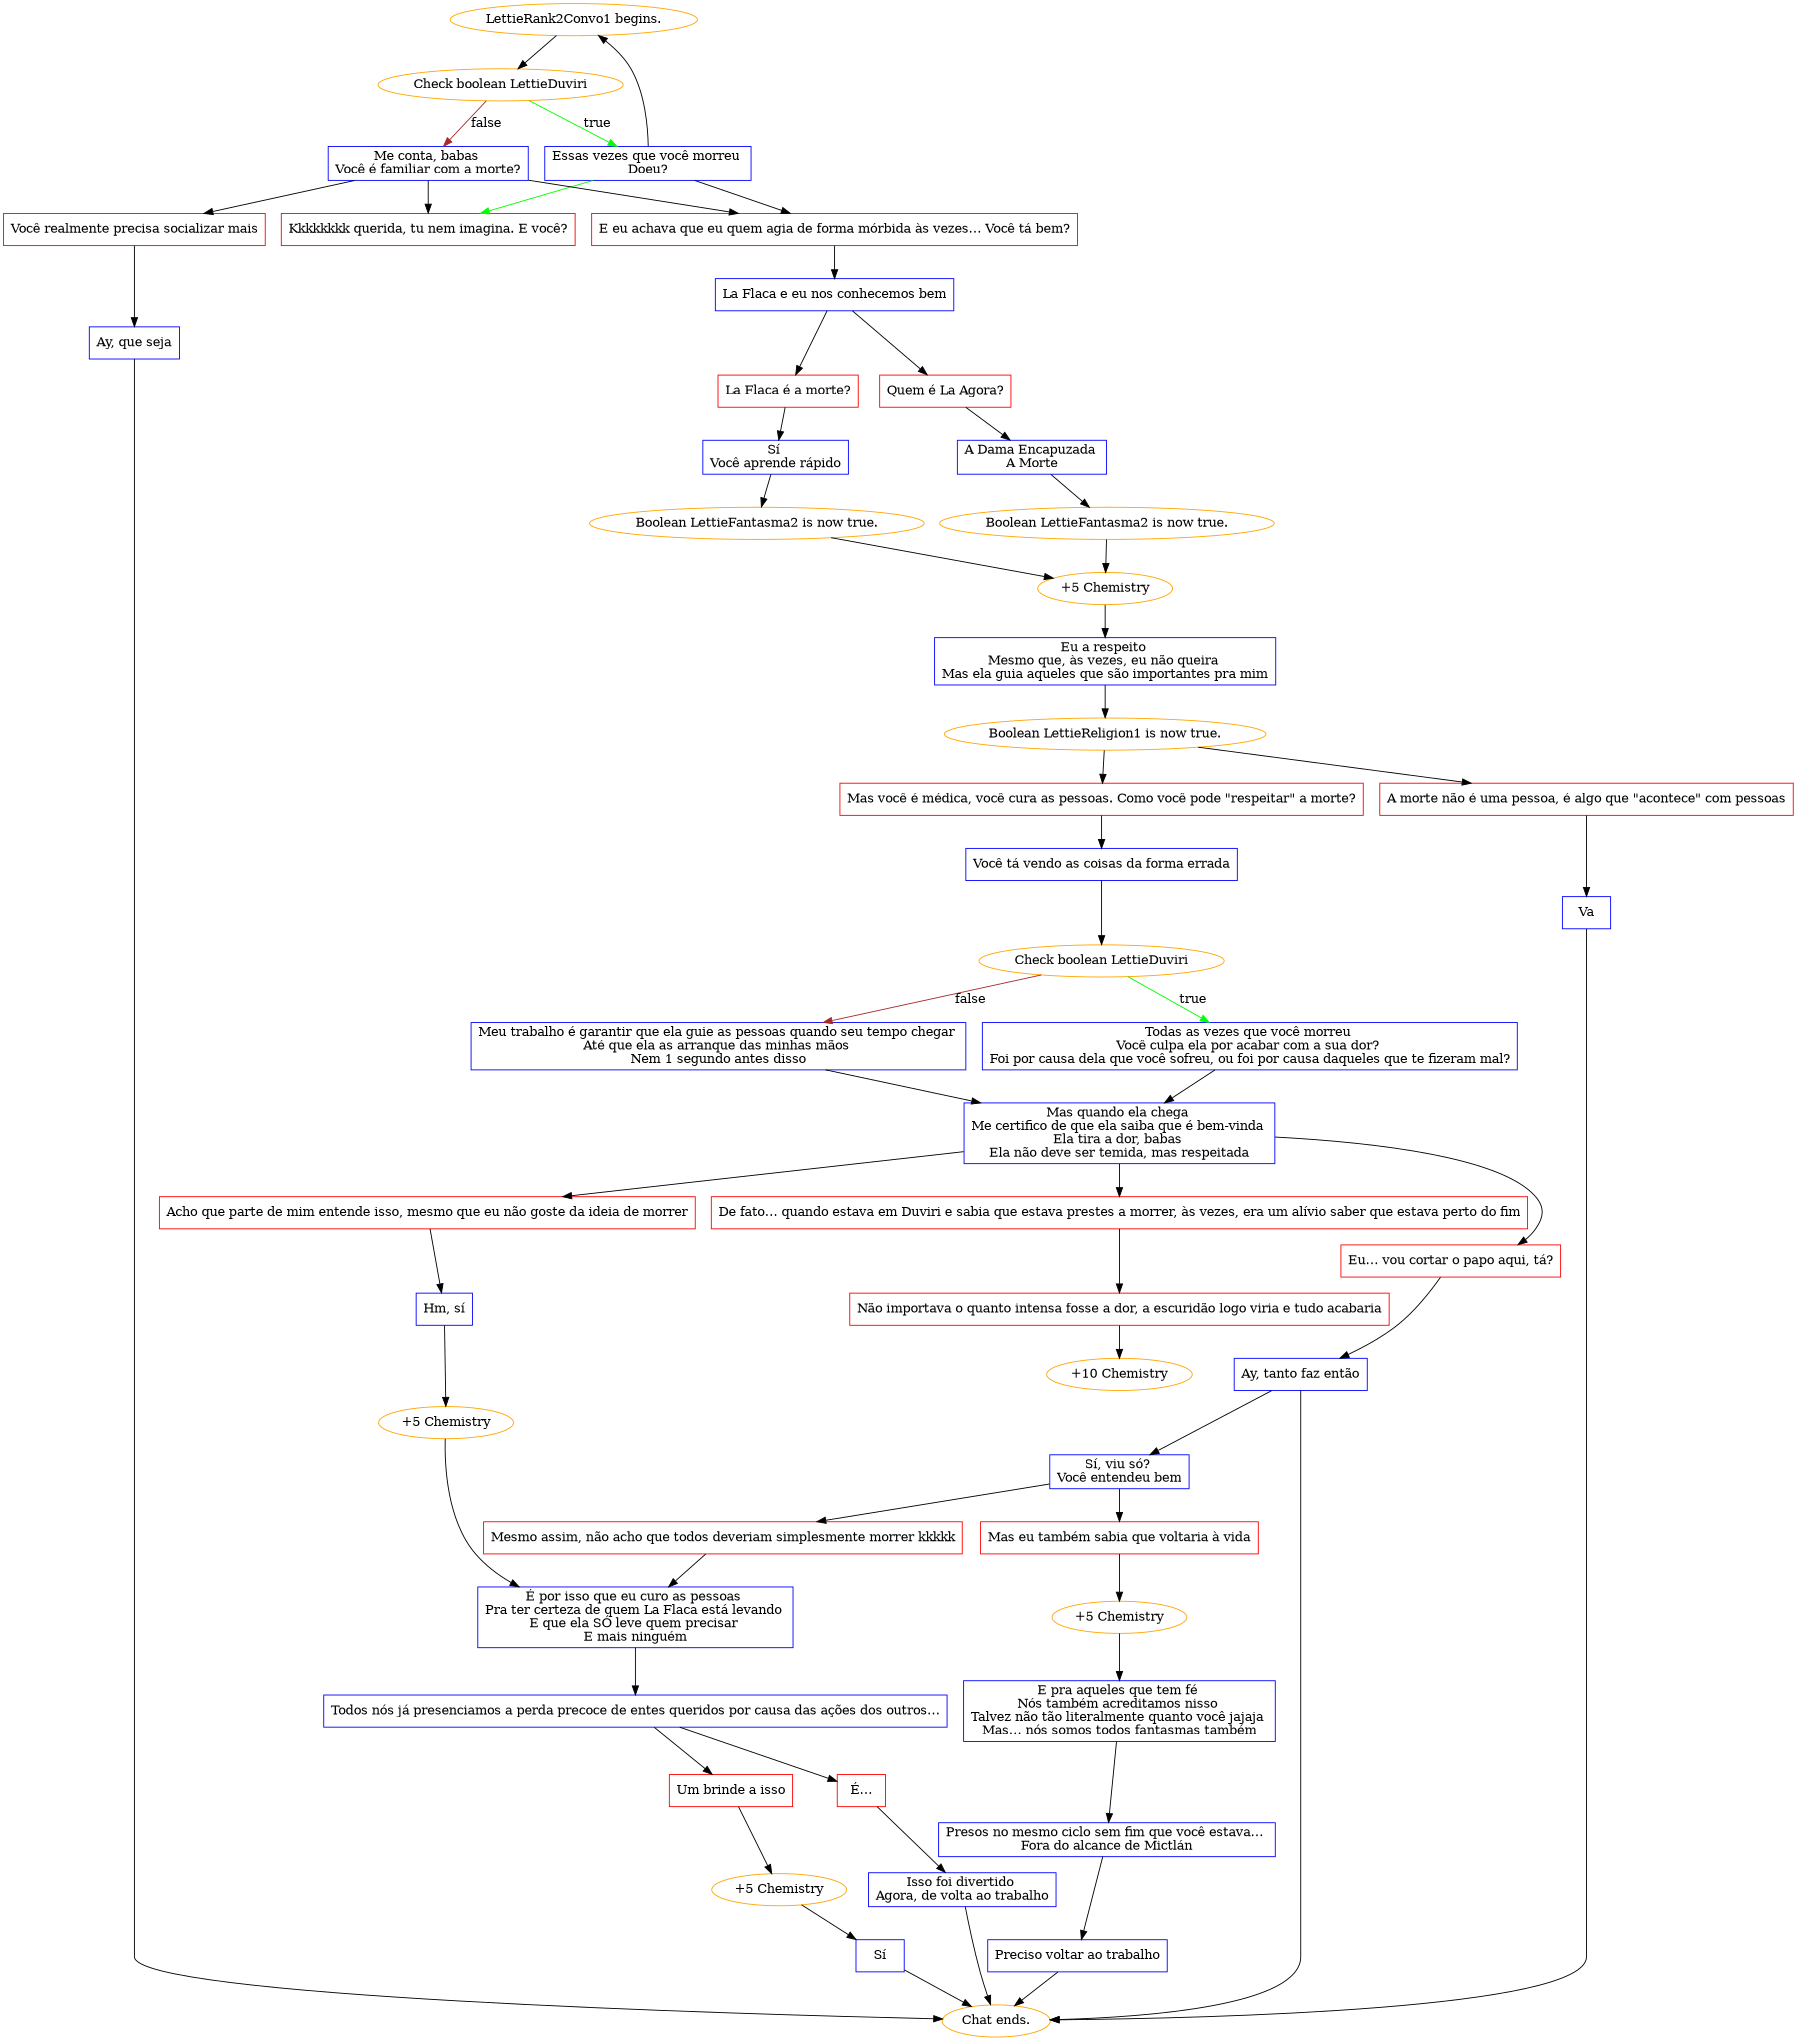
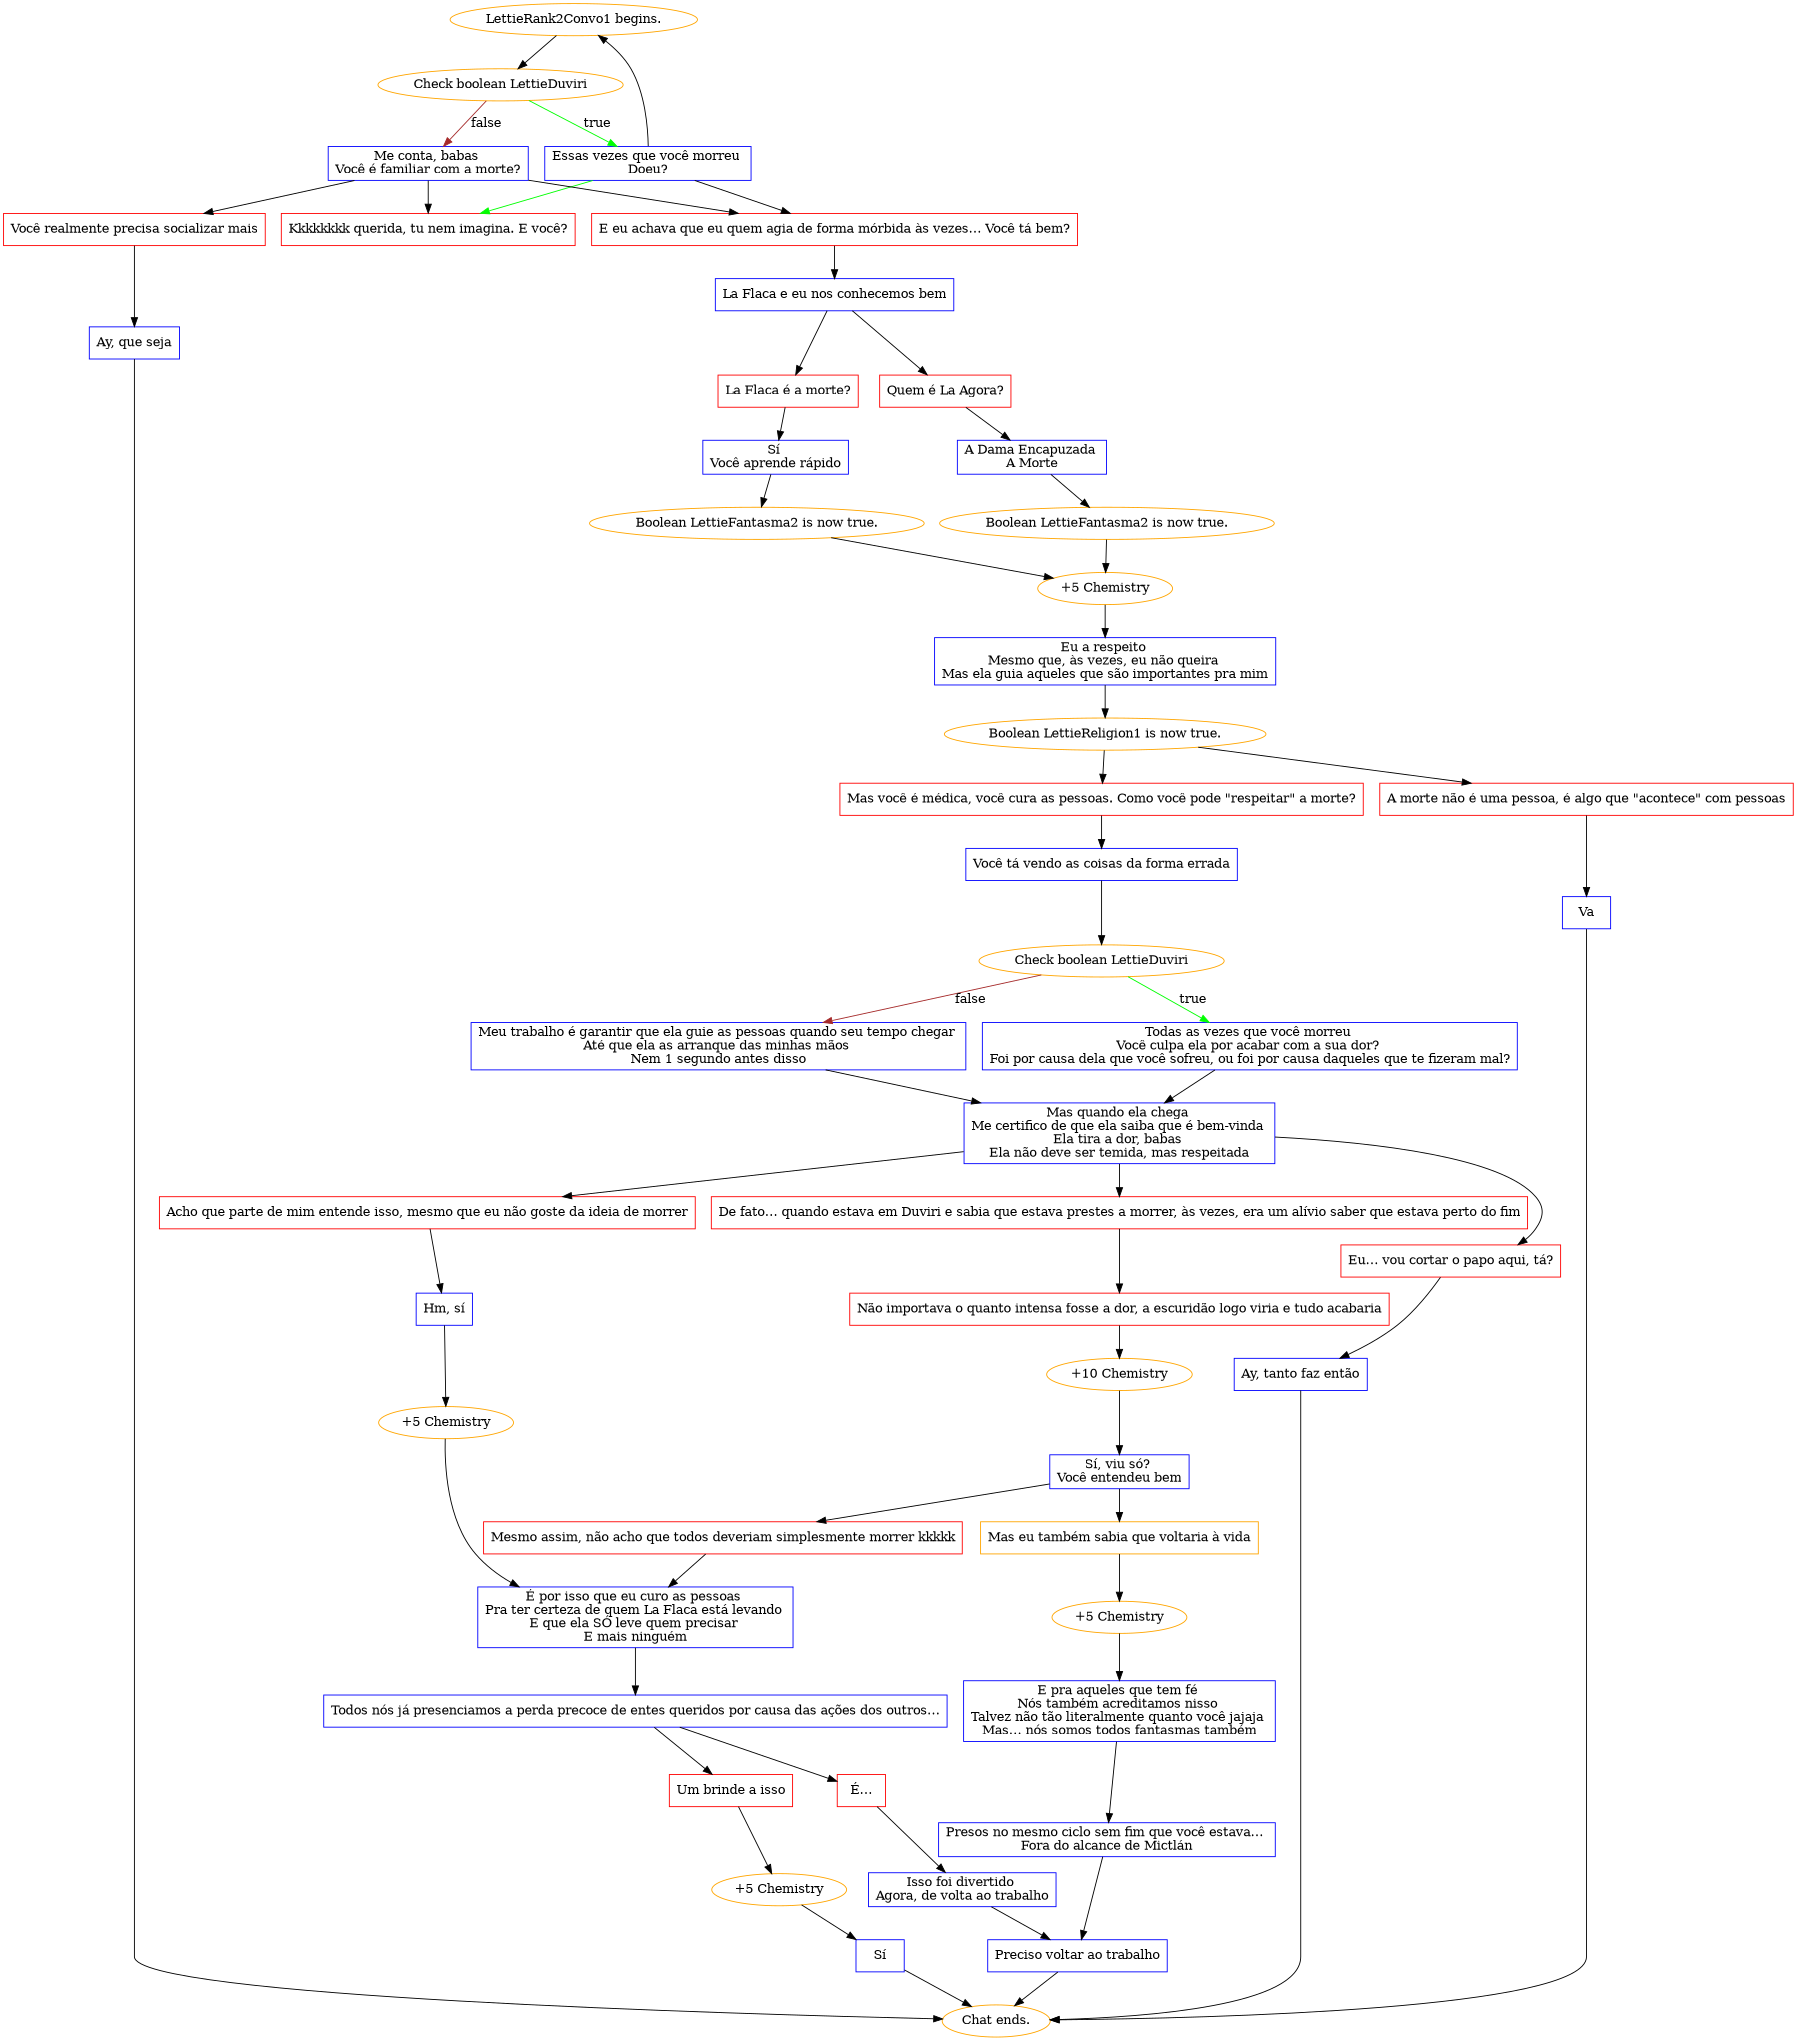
(1215, 1421) -> (1119, 1418)
(1119, 1538) -> (1119, 1538)
(975, 1952) -> (1017, 1921)
